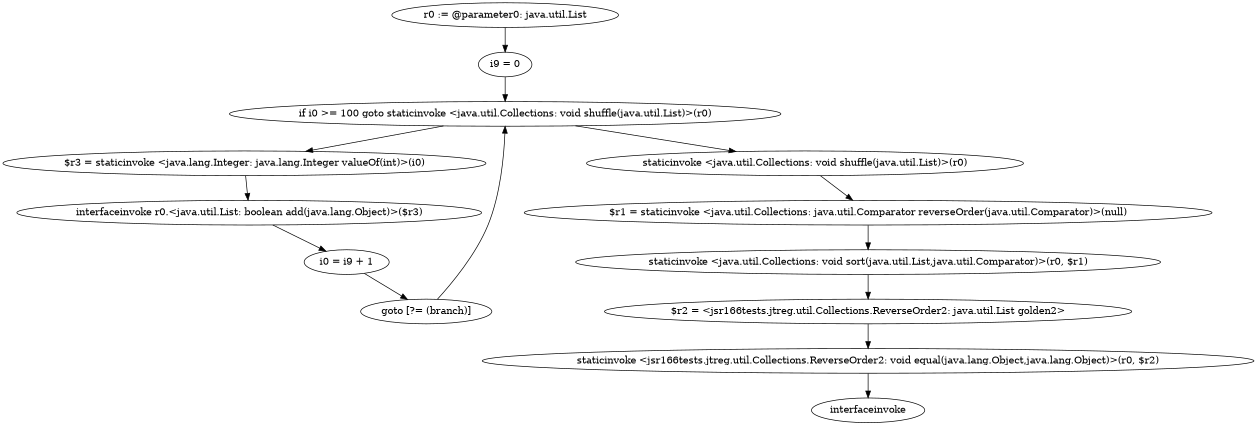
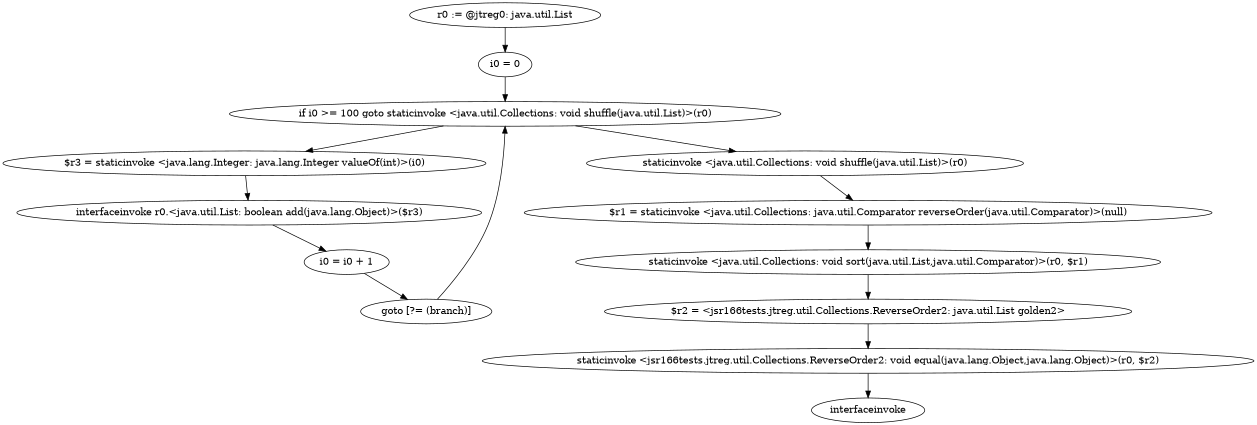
(505, 15) -> (505, 15)
(505, 64) -> (505, 64)
(347, 262) -> (347, 262)
